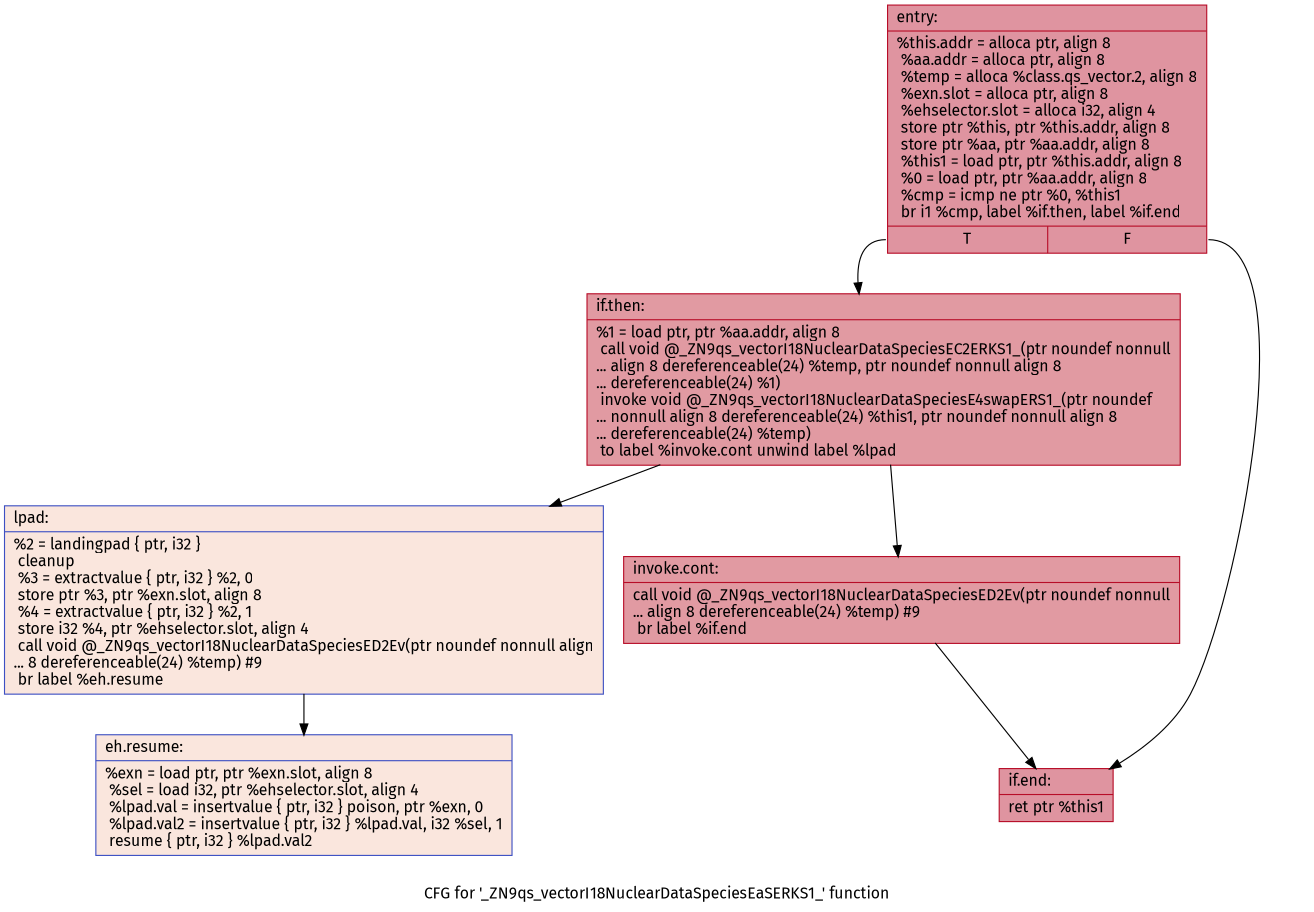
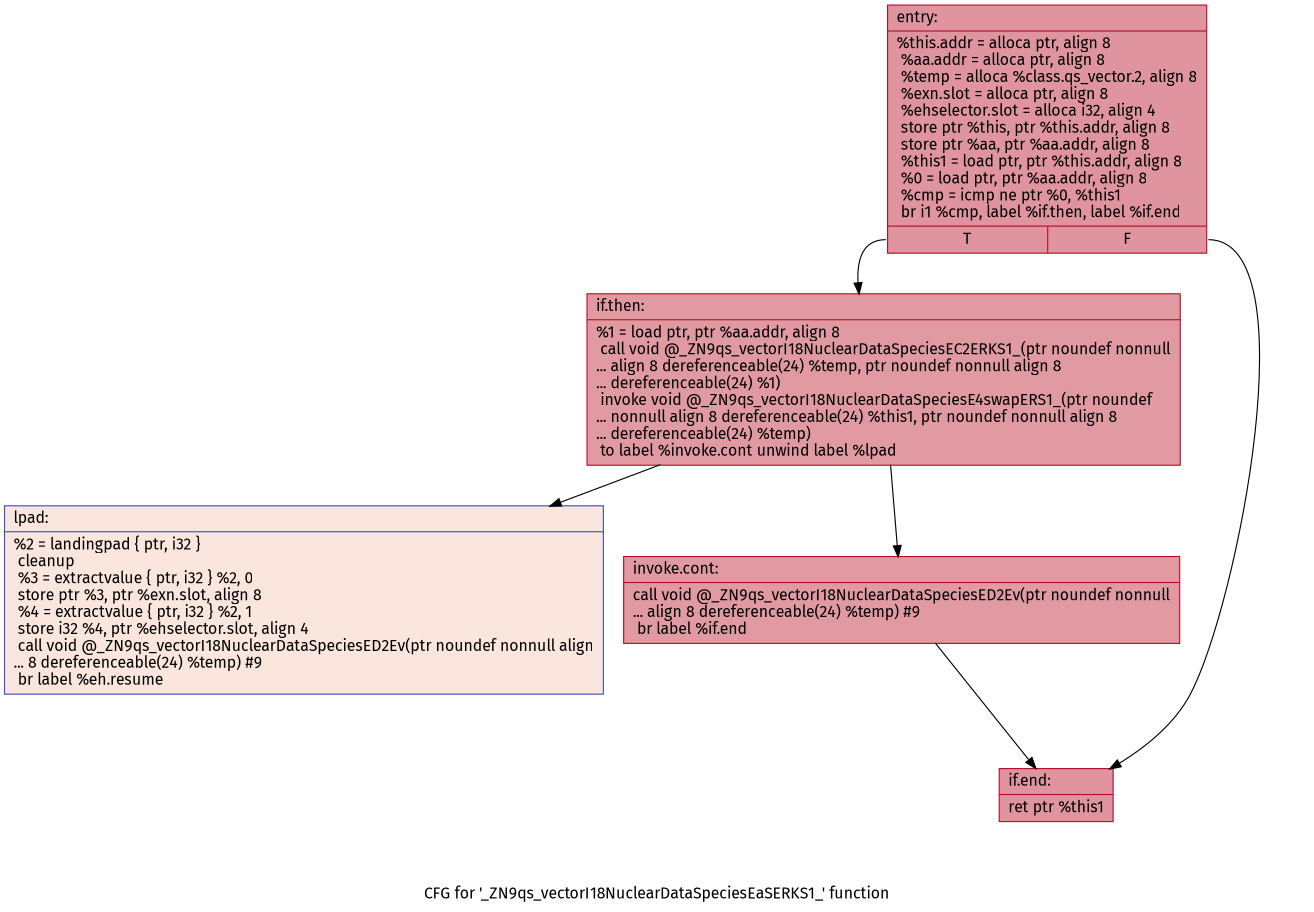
(304, 795) -> none
